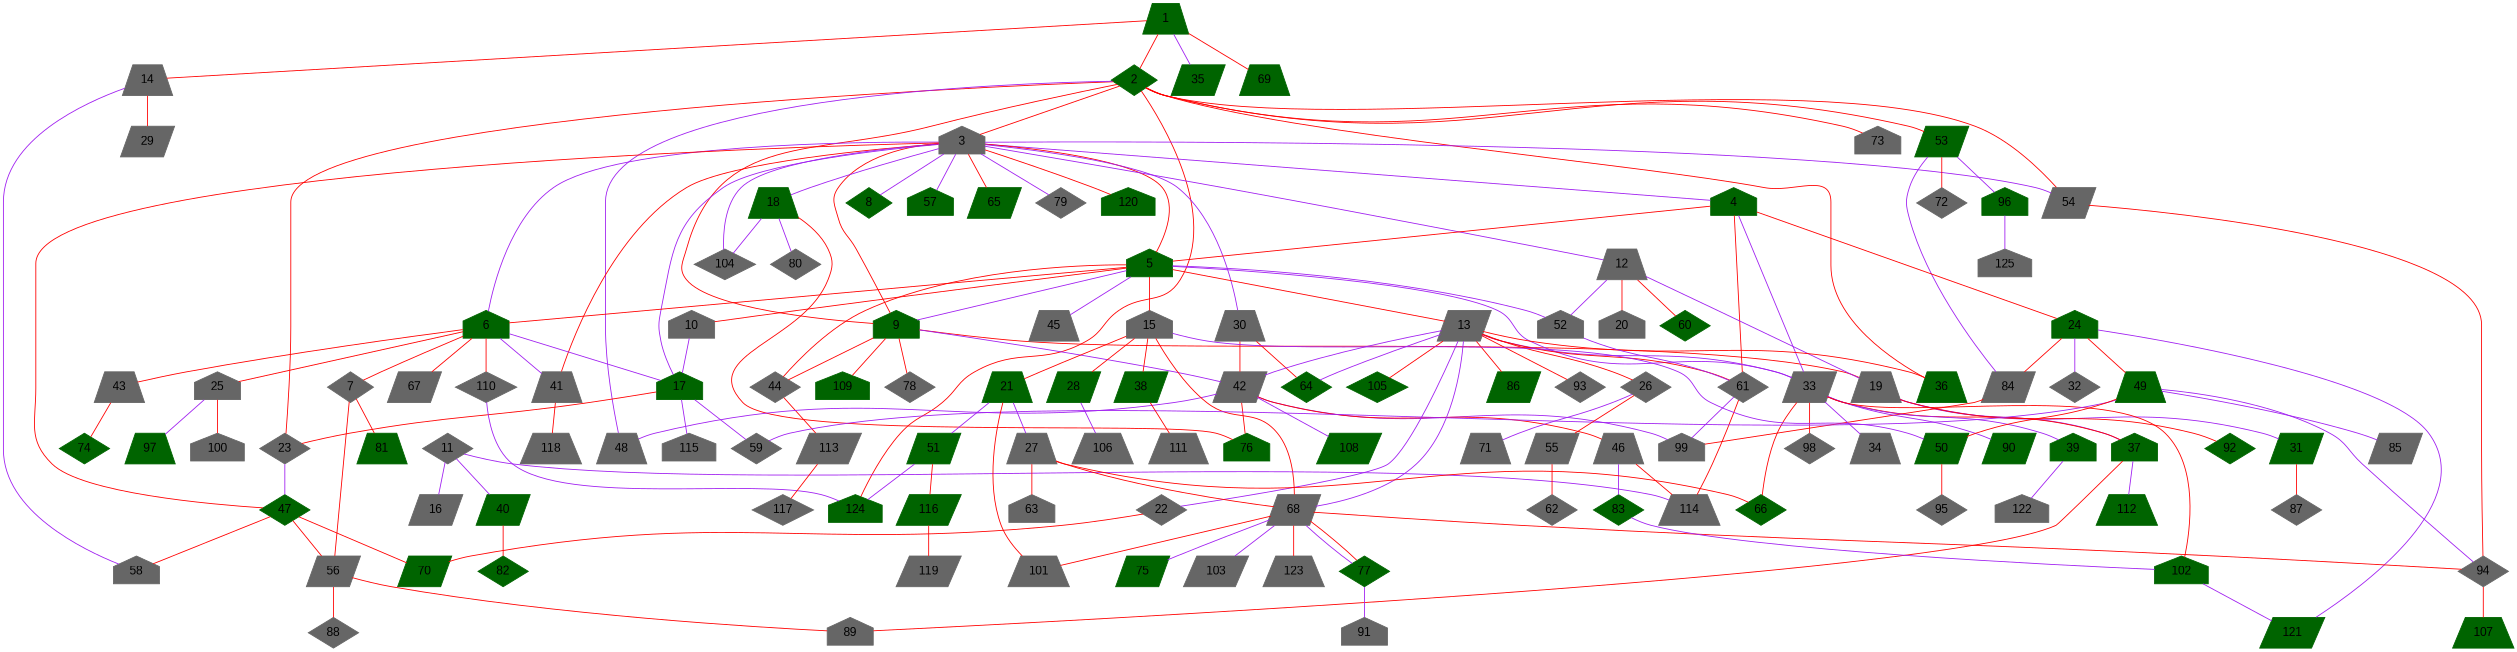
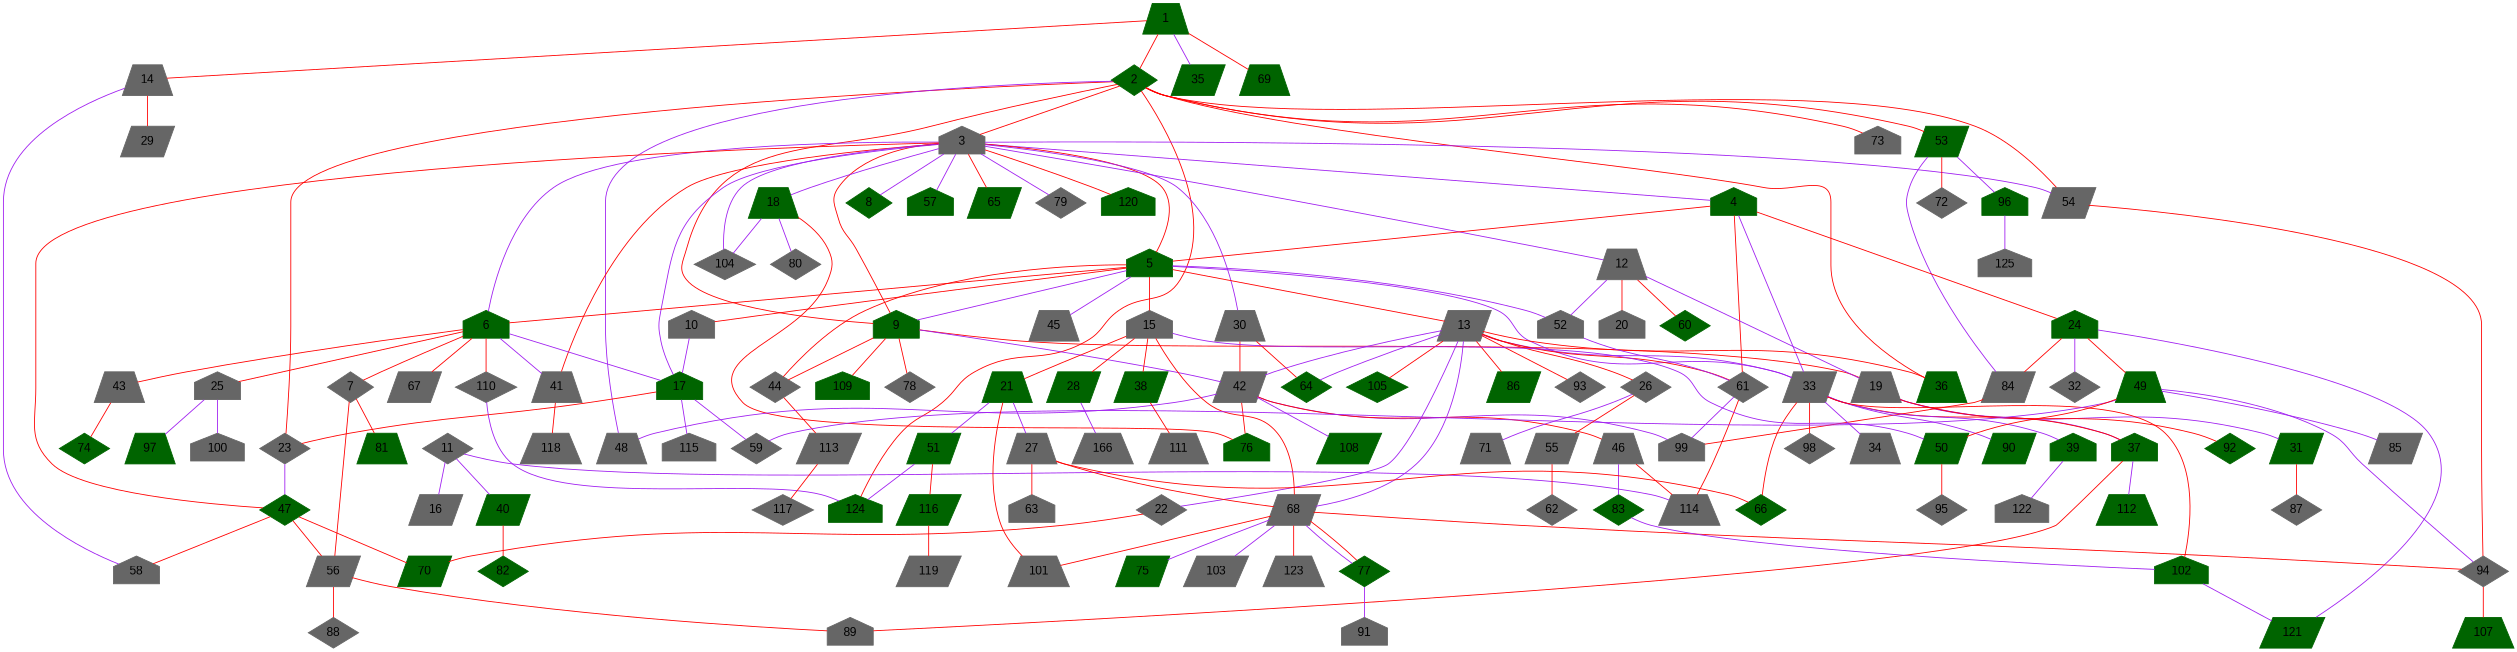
(217, 417) -> (217, 417)
(1103, 449) -> (1103, 449)
